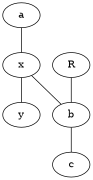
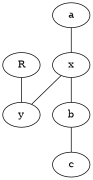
(71, 90) -> (21, 90)
